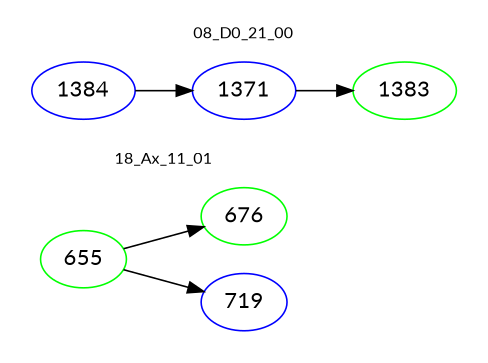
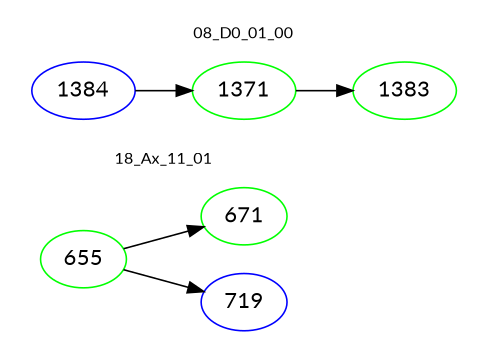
(244, 34) -> (244, 34)
(244, 91) -> (244, 91)
(244, 216) -> (244, 216)
